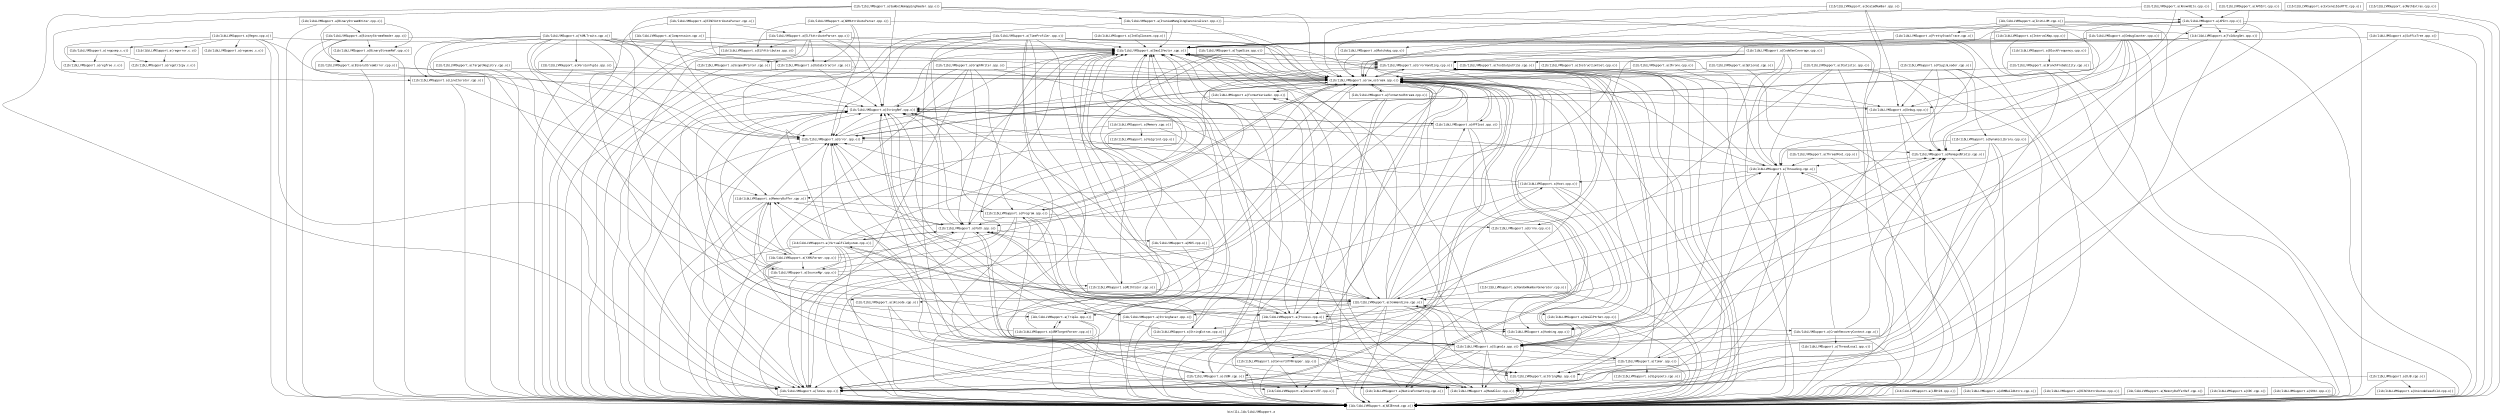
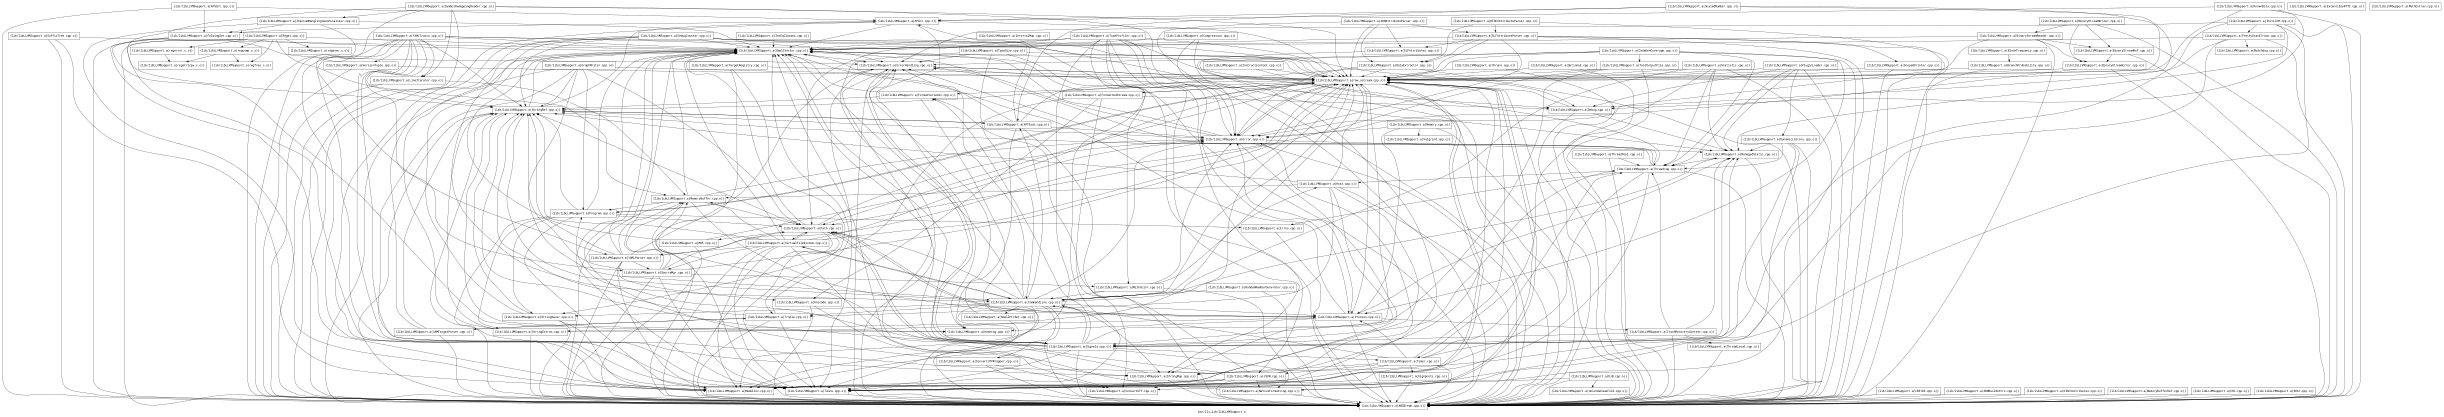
(868, 66) -> none
(1344, 66) -> (1834, 79)
(1330, 245) -> (826, 256)
(1909, 370) -> none
